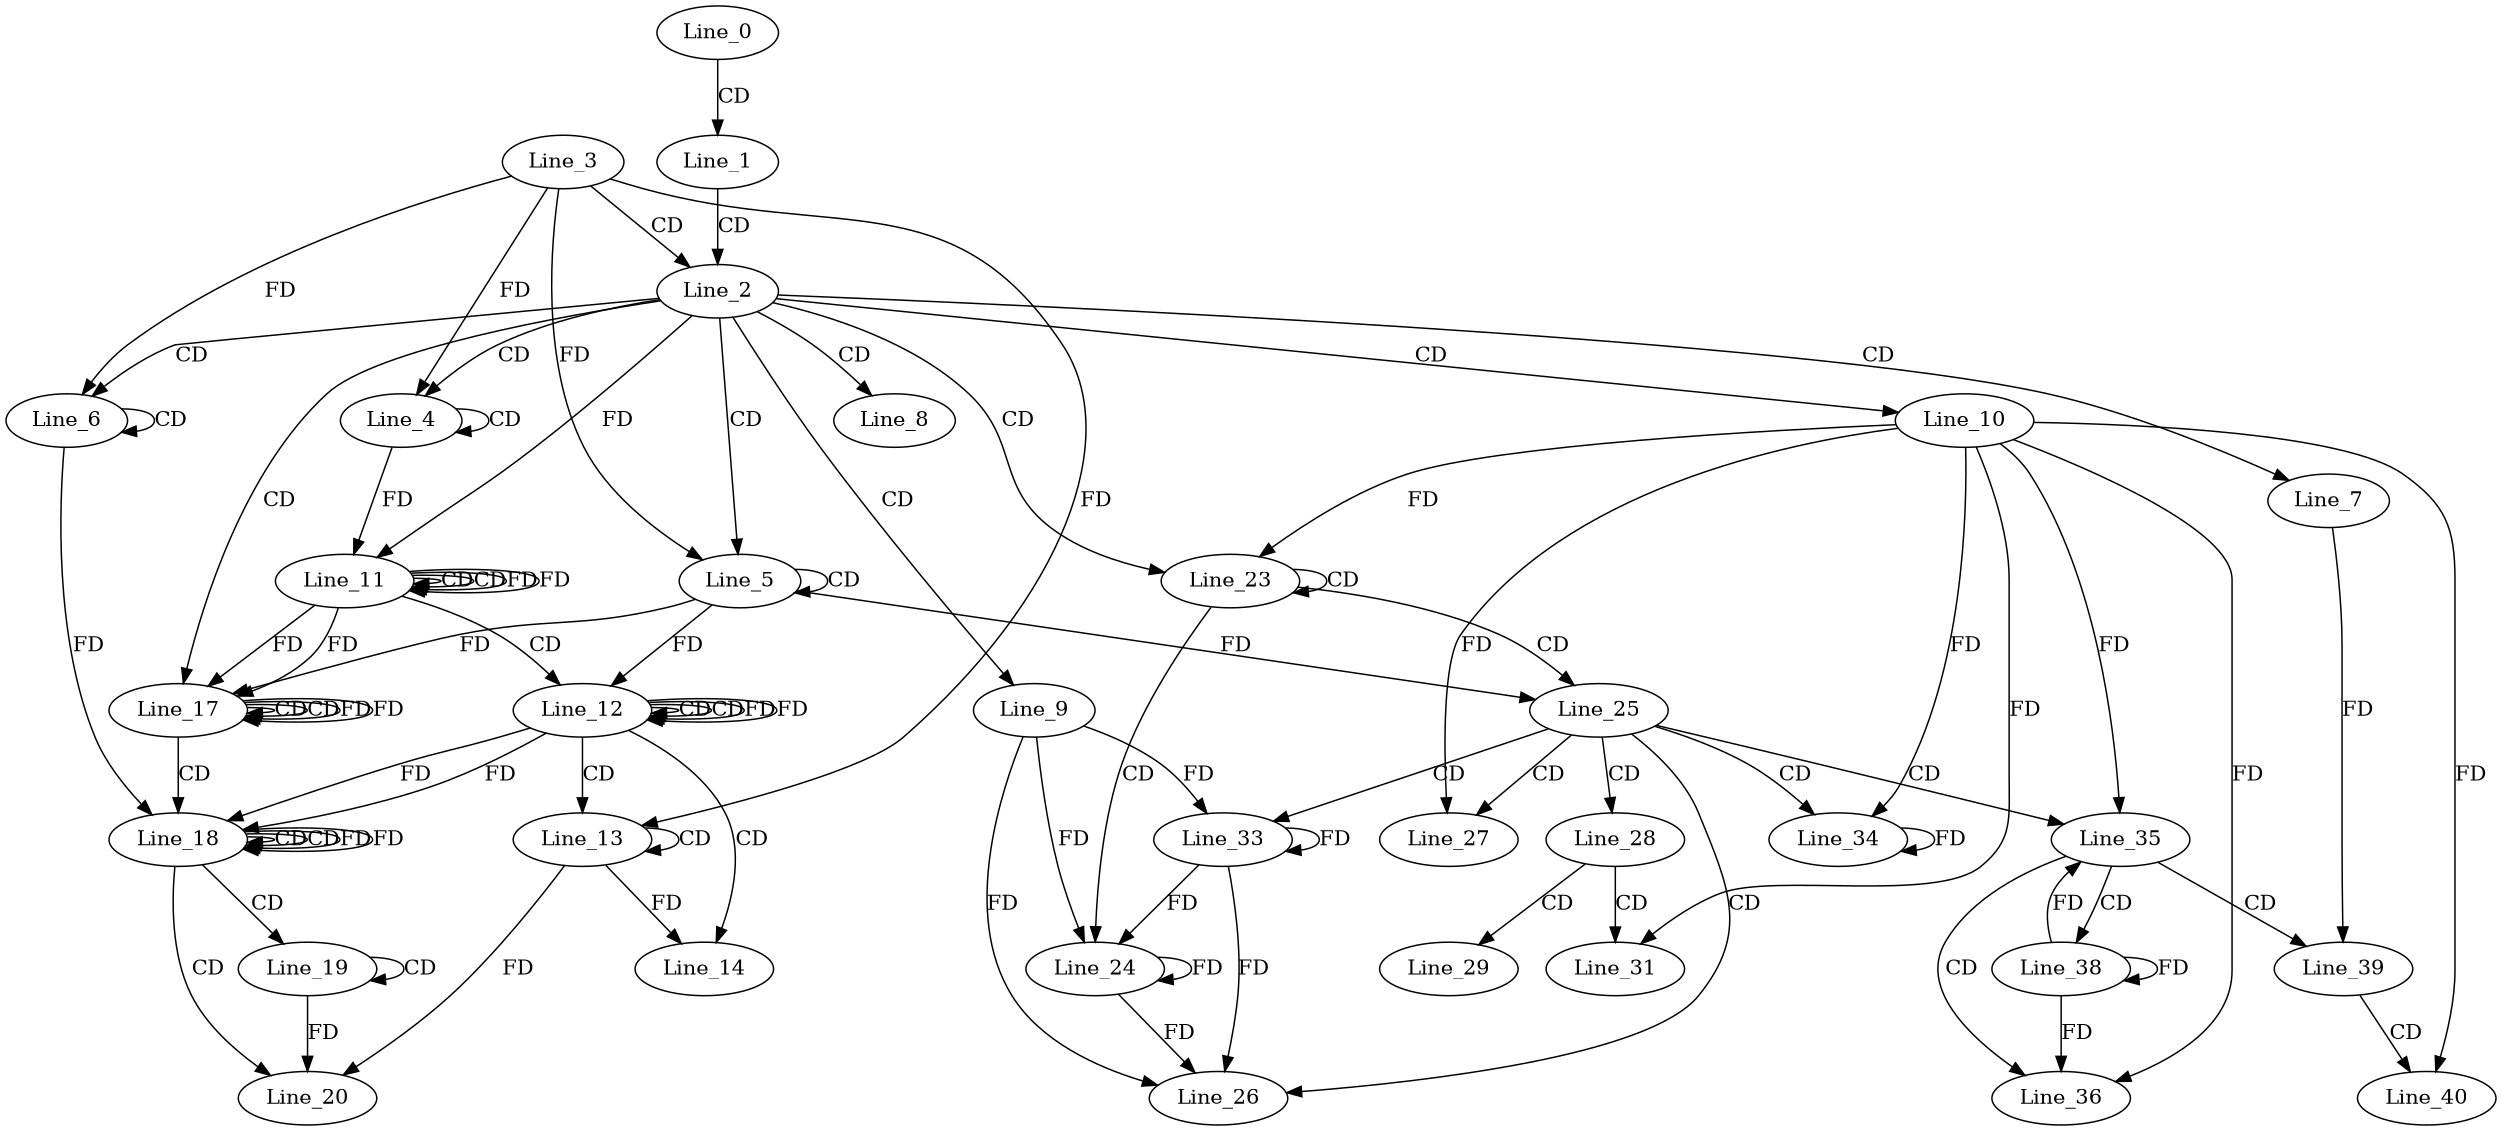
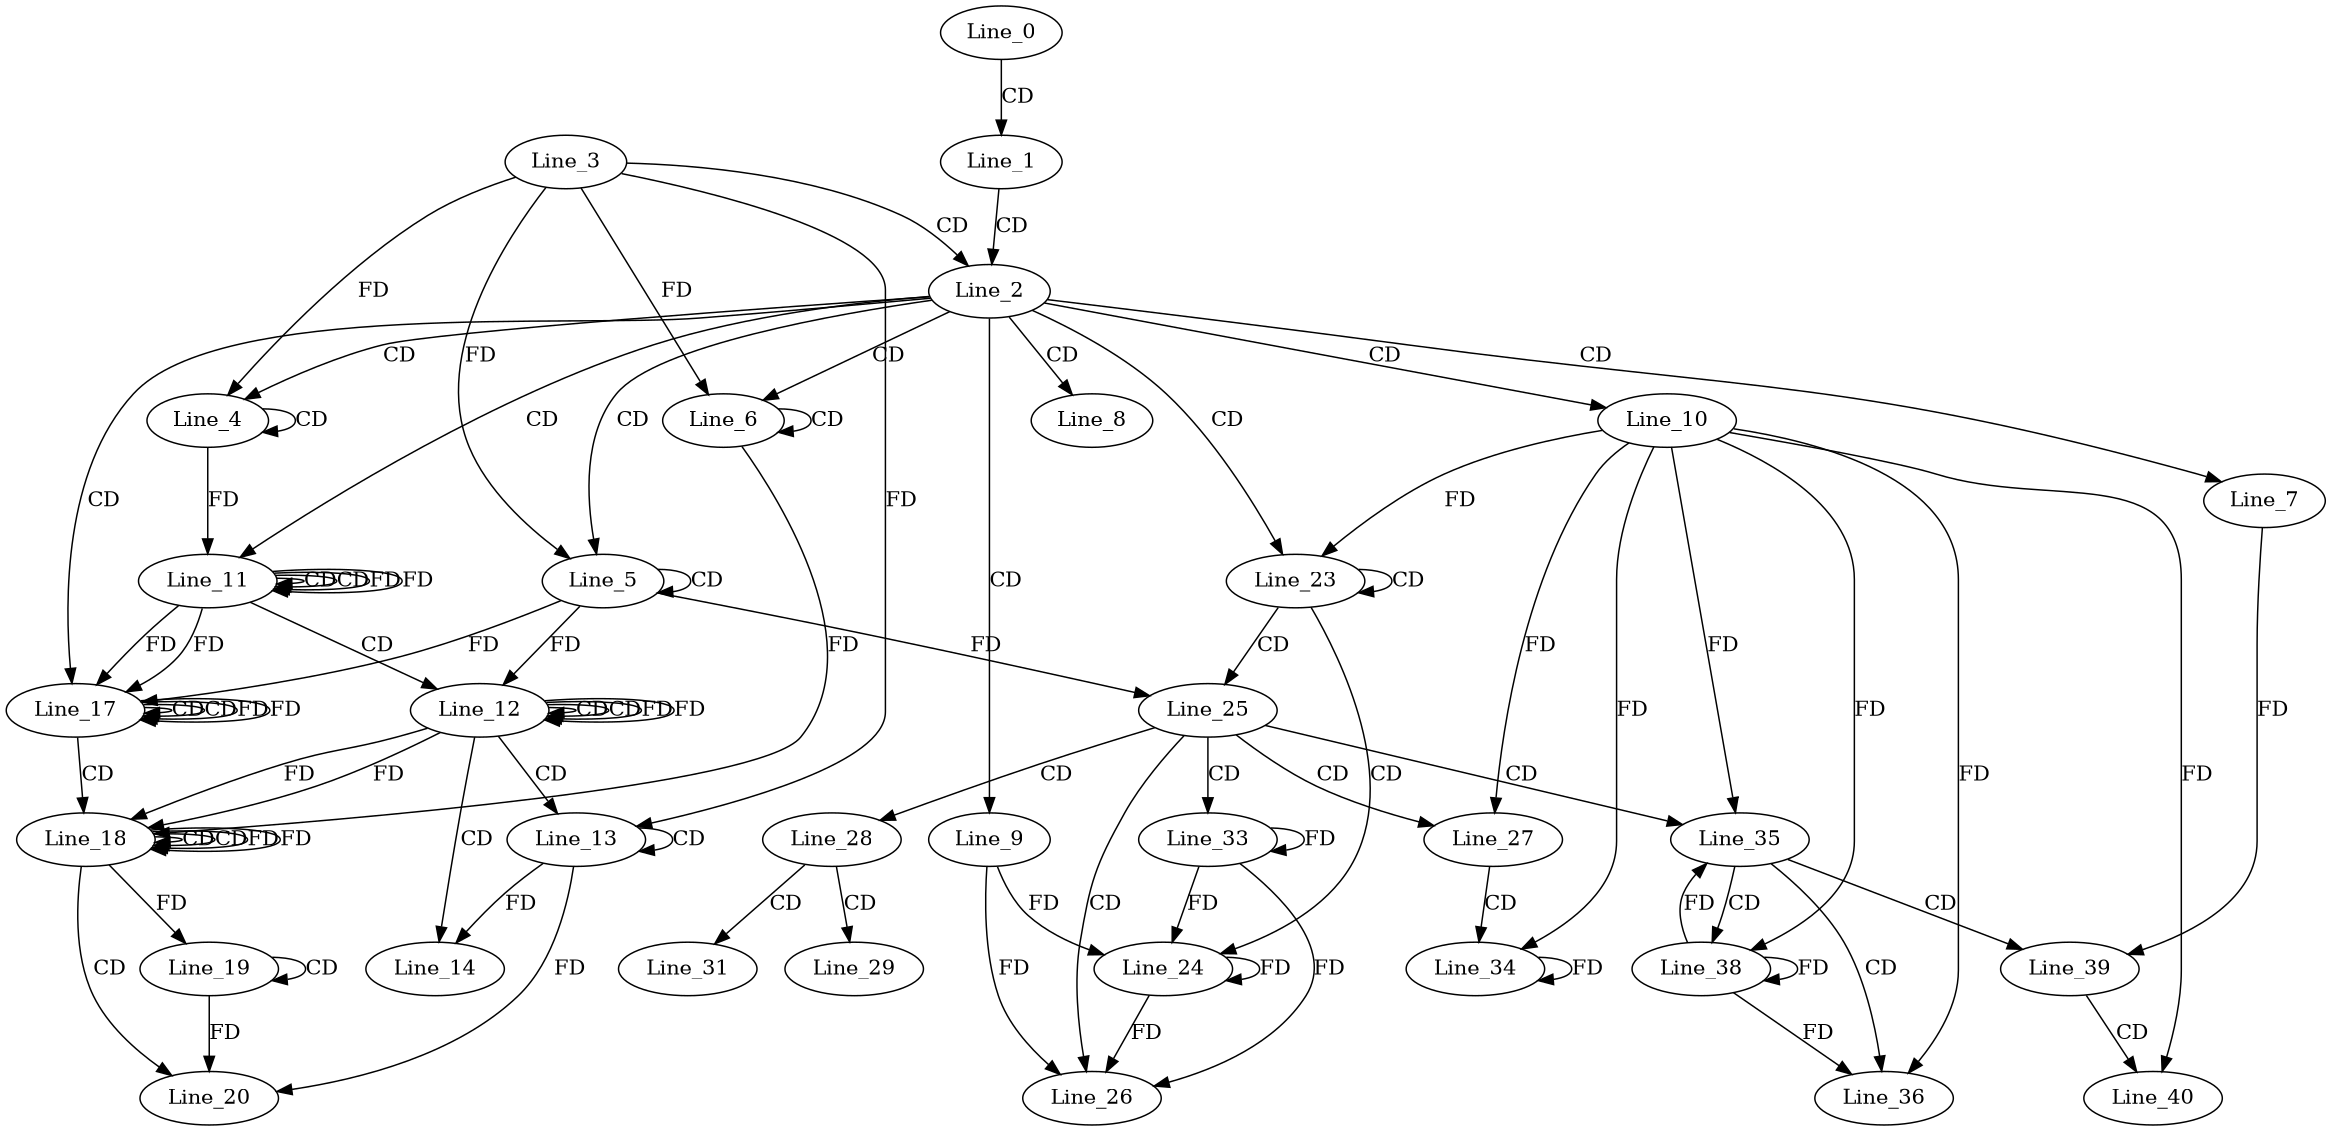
(618, 421) -> (542, 421)
(1147, 755) -> none
(1734, 757) -> (1485, 897)
(2006, 830) -> (1854, 679)
(267, 904) -> (172, 904)
